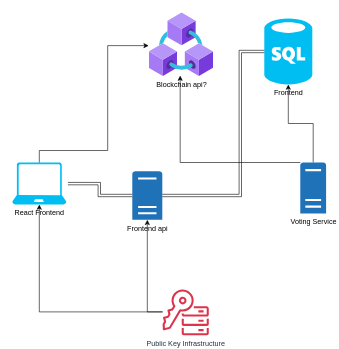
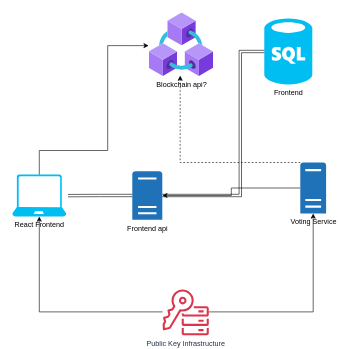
(301, 123) -> (264, 188)
(198, 162) -> (198, 162)
(39, 183) -> (39, 195)
none -> (313, 218)
(147, 225) -> none
